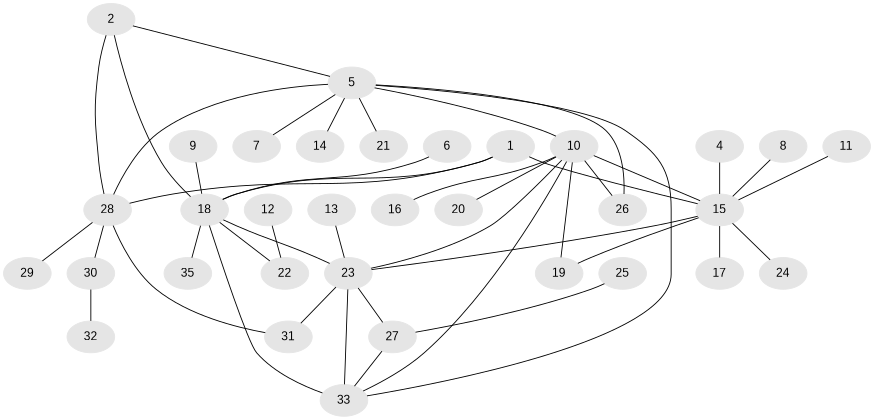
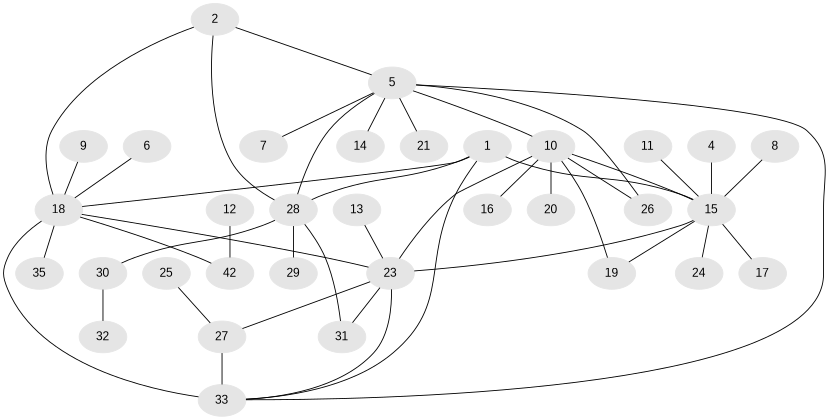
(285, 273) -> (230, 273)
(481, 292) -> (413, 332)
